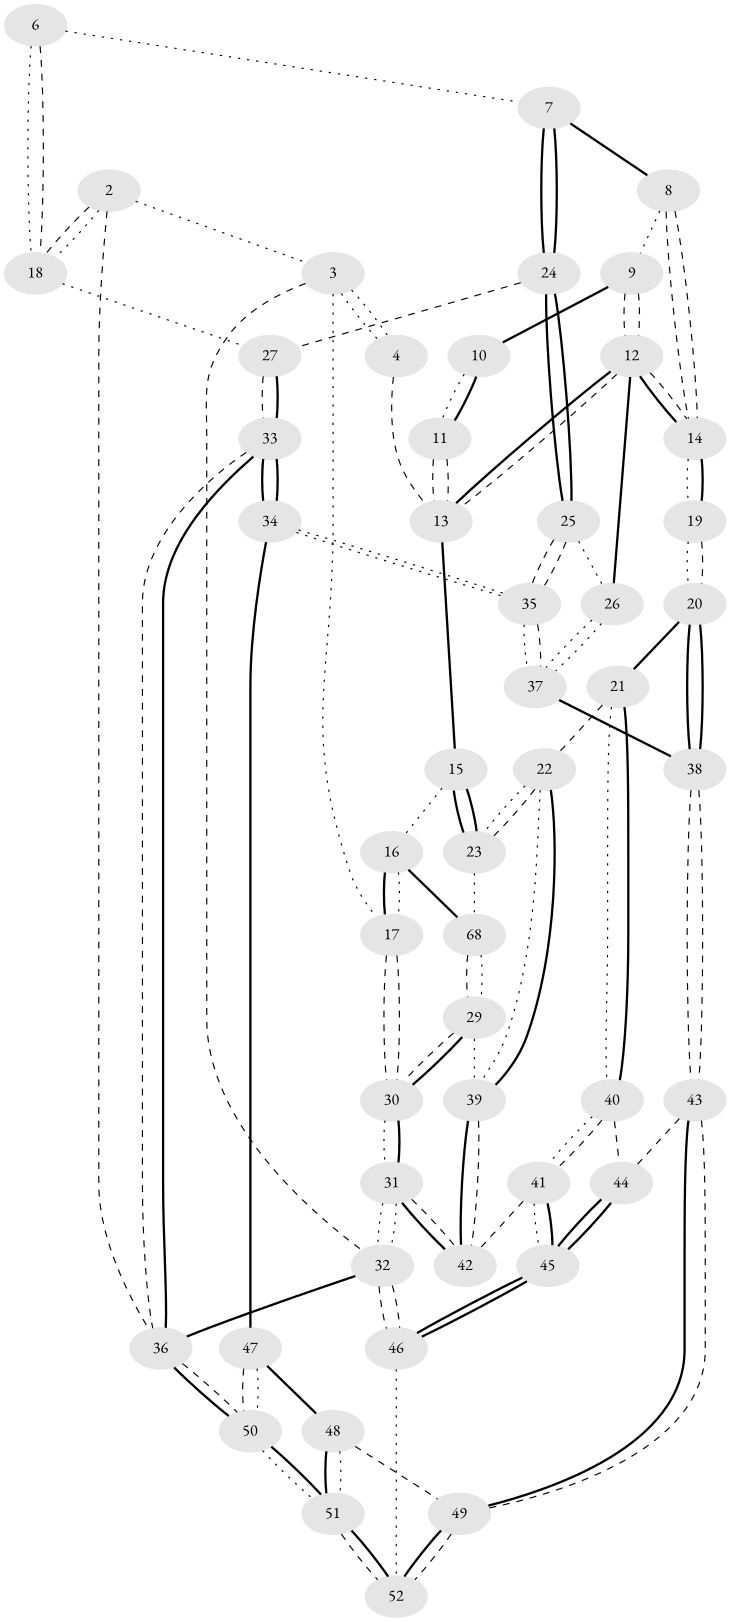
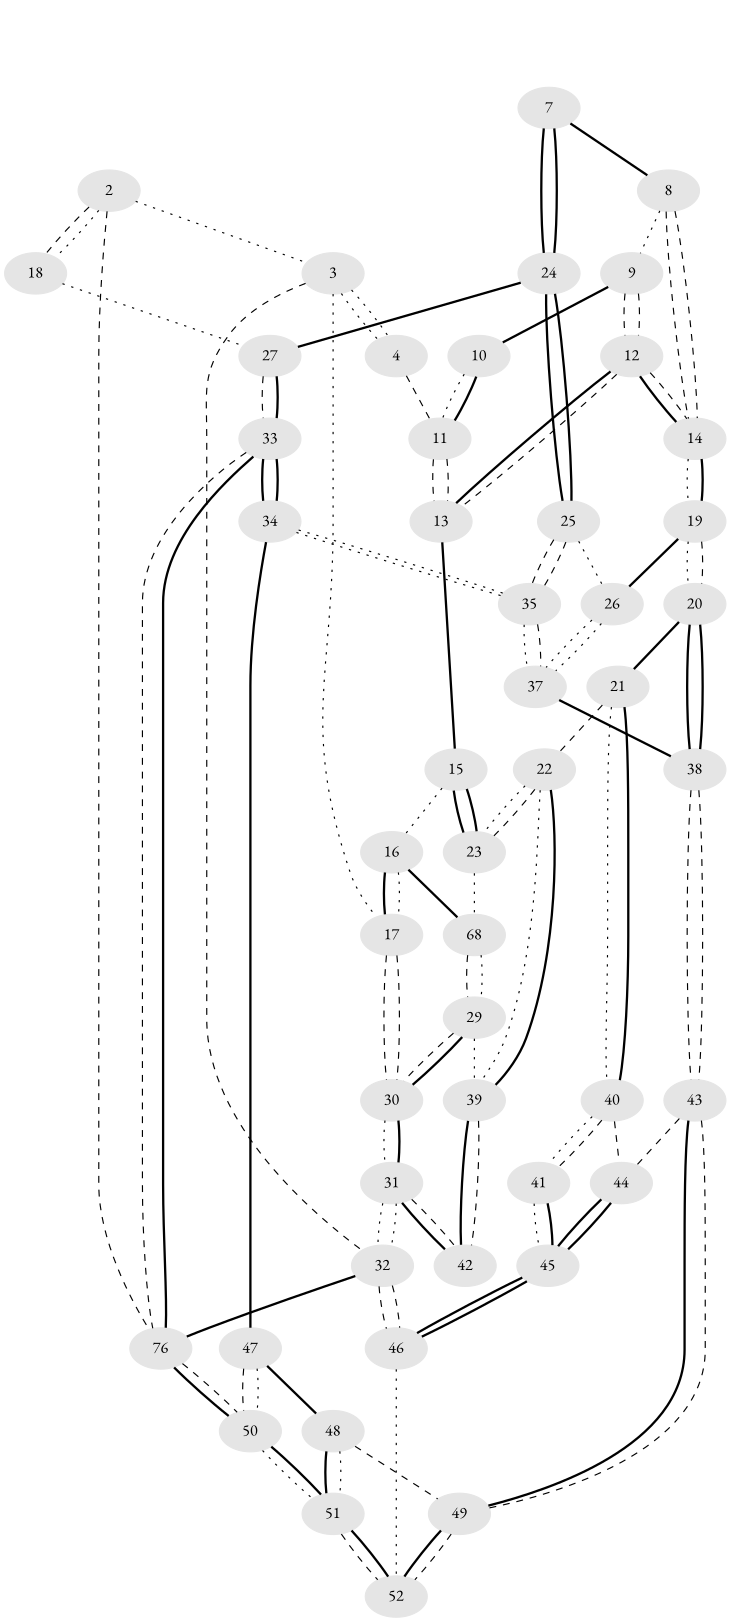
(36, 25) -> none
(409, 315) -> (409, 315)
(395, 444) -> (418, 397)
(622, 480) -> (654, 563)
(502, 1224) -> none
(161, 1348) -> (161, 1348)
